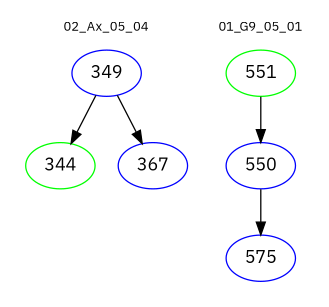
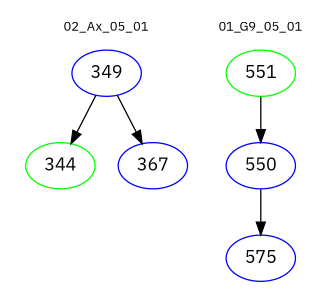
(107, 28) -> (107, 28)
